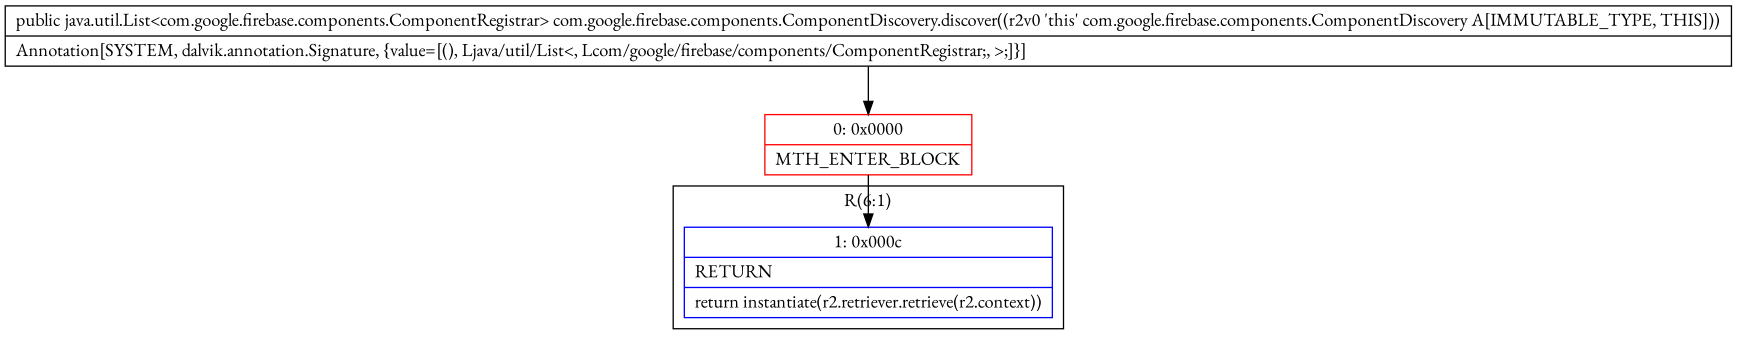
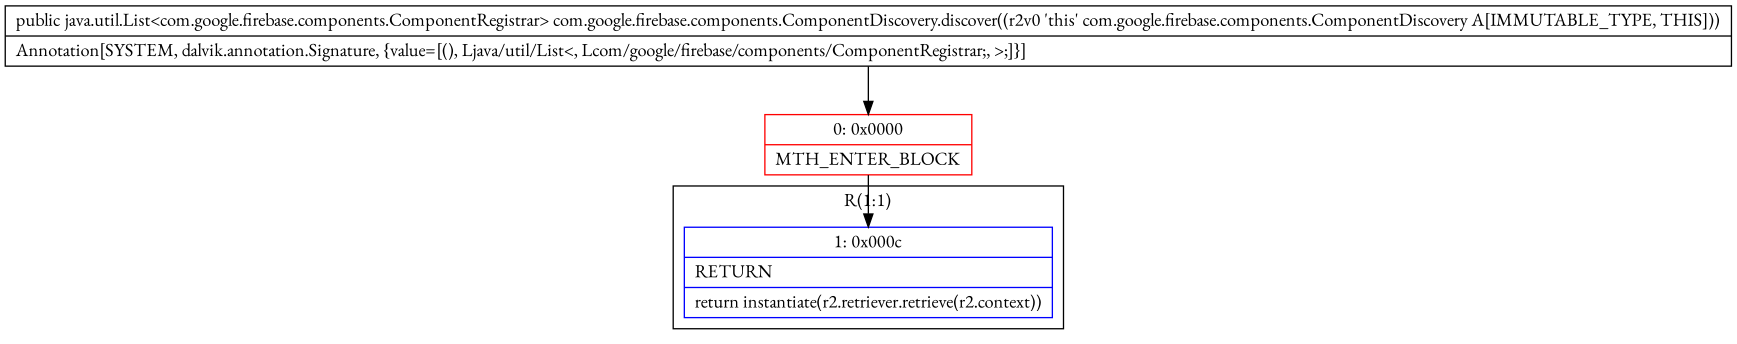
(868, 201) -> (868, 201)
